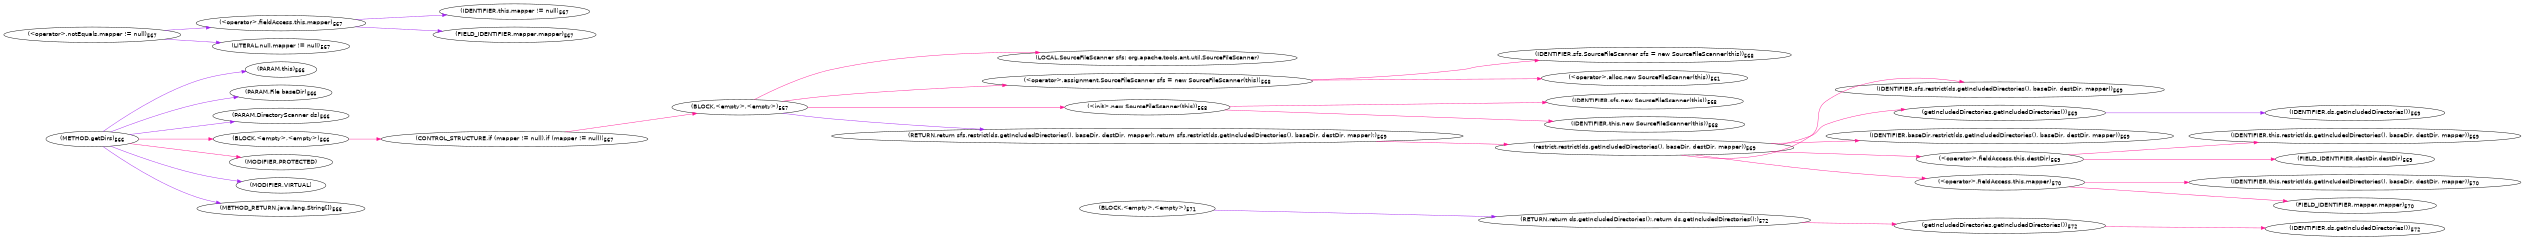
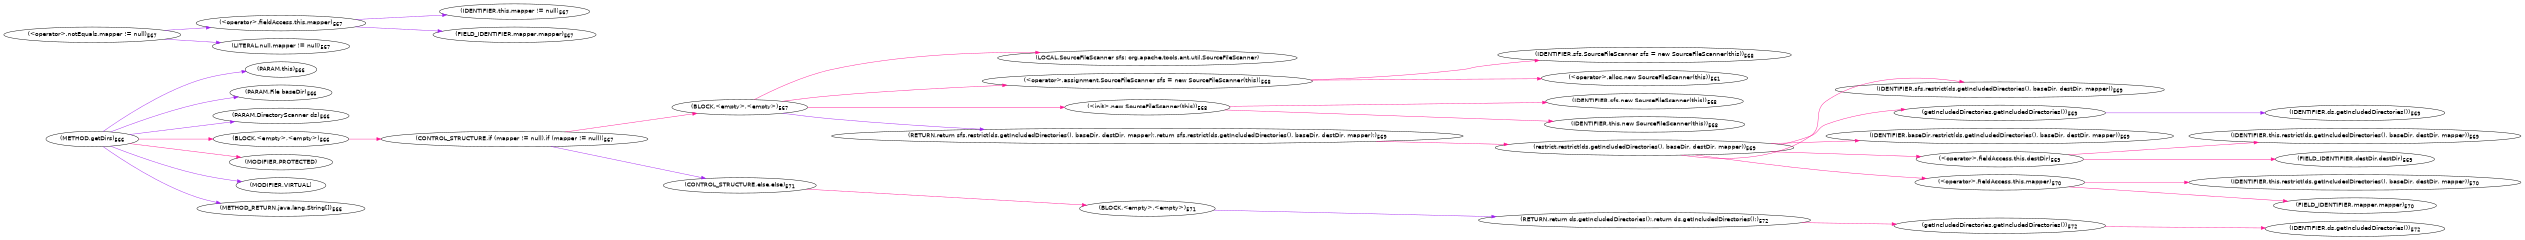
none -> (740, 185)
